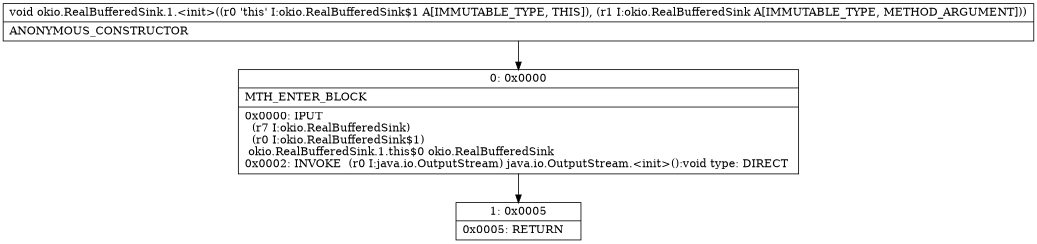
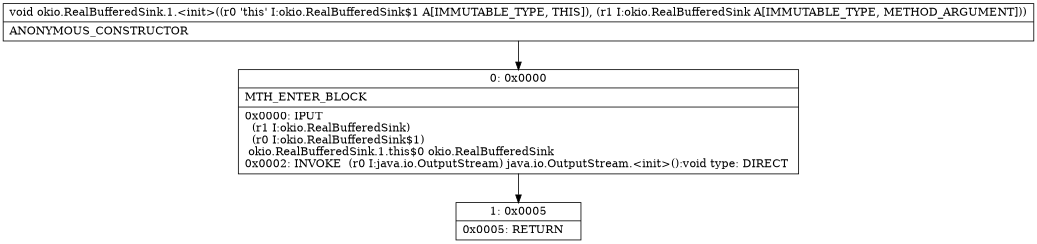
(327, 128) -> (327, 128)
